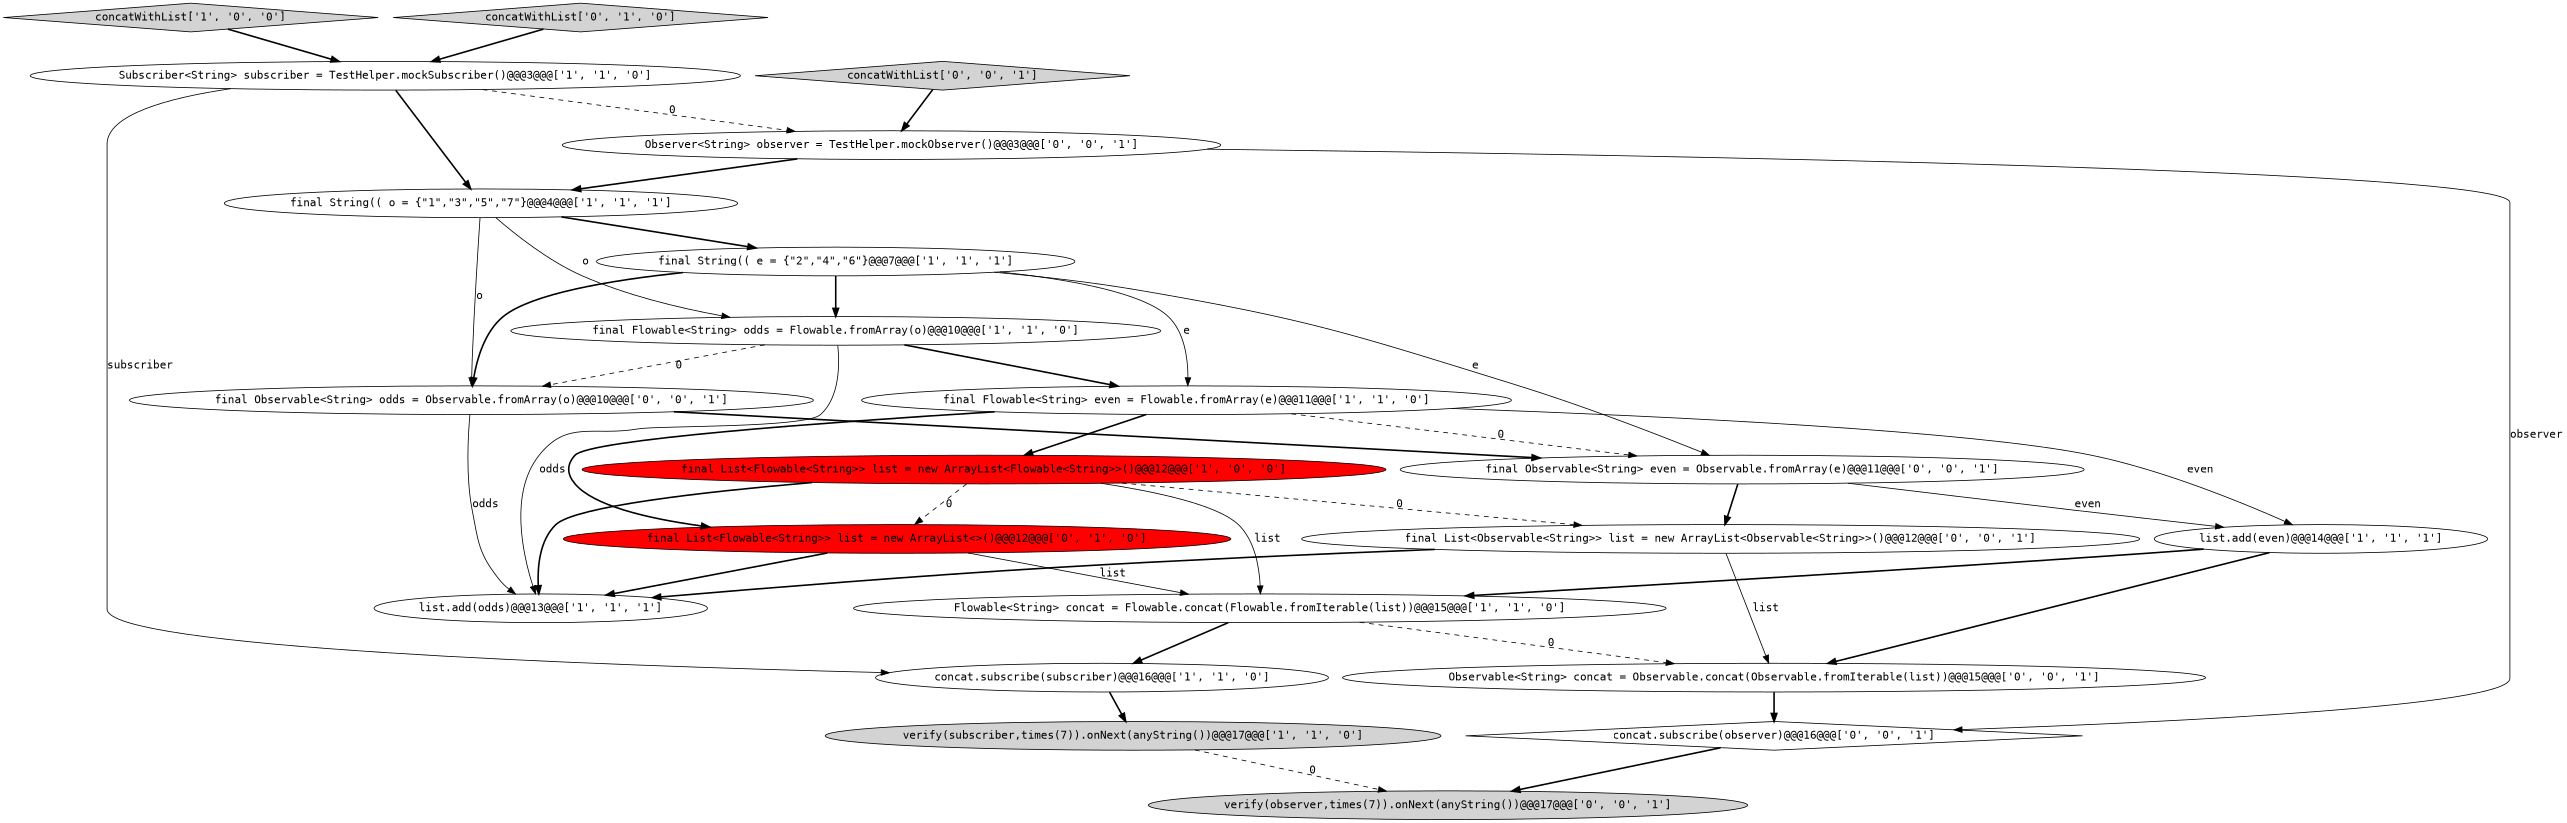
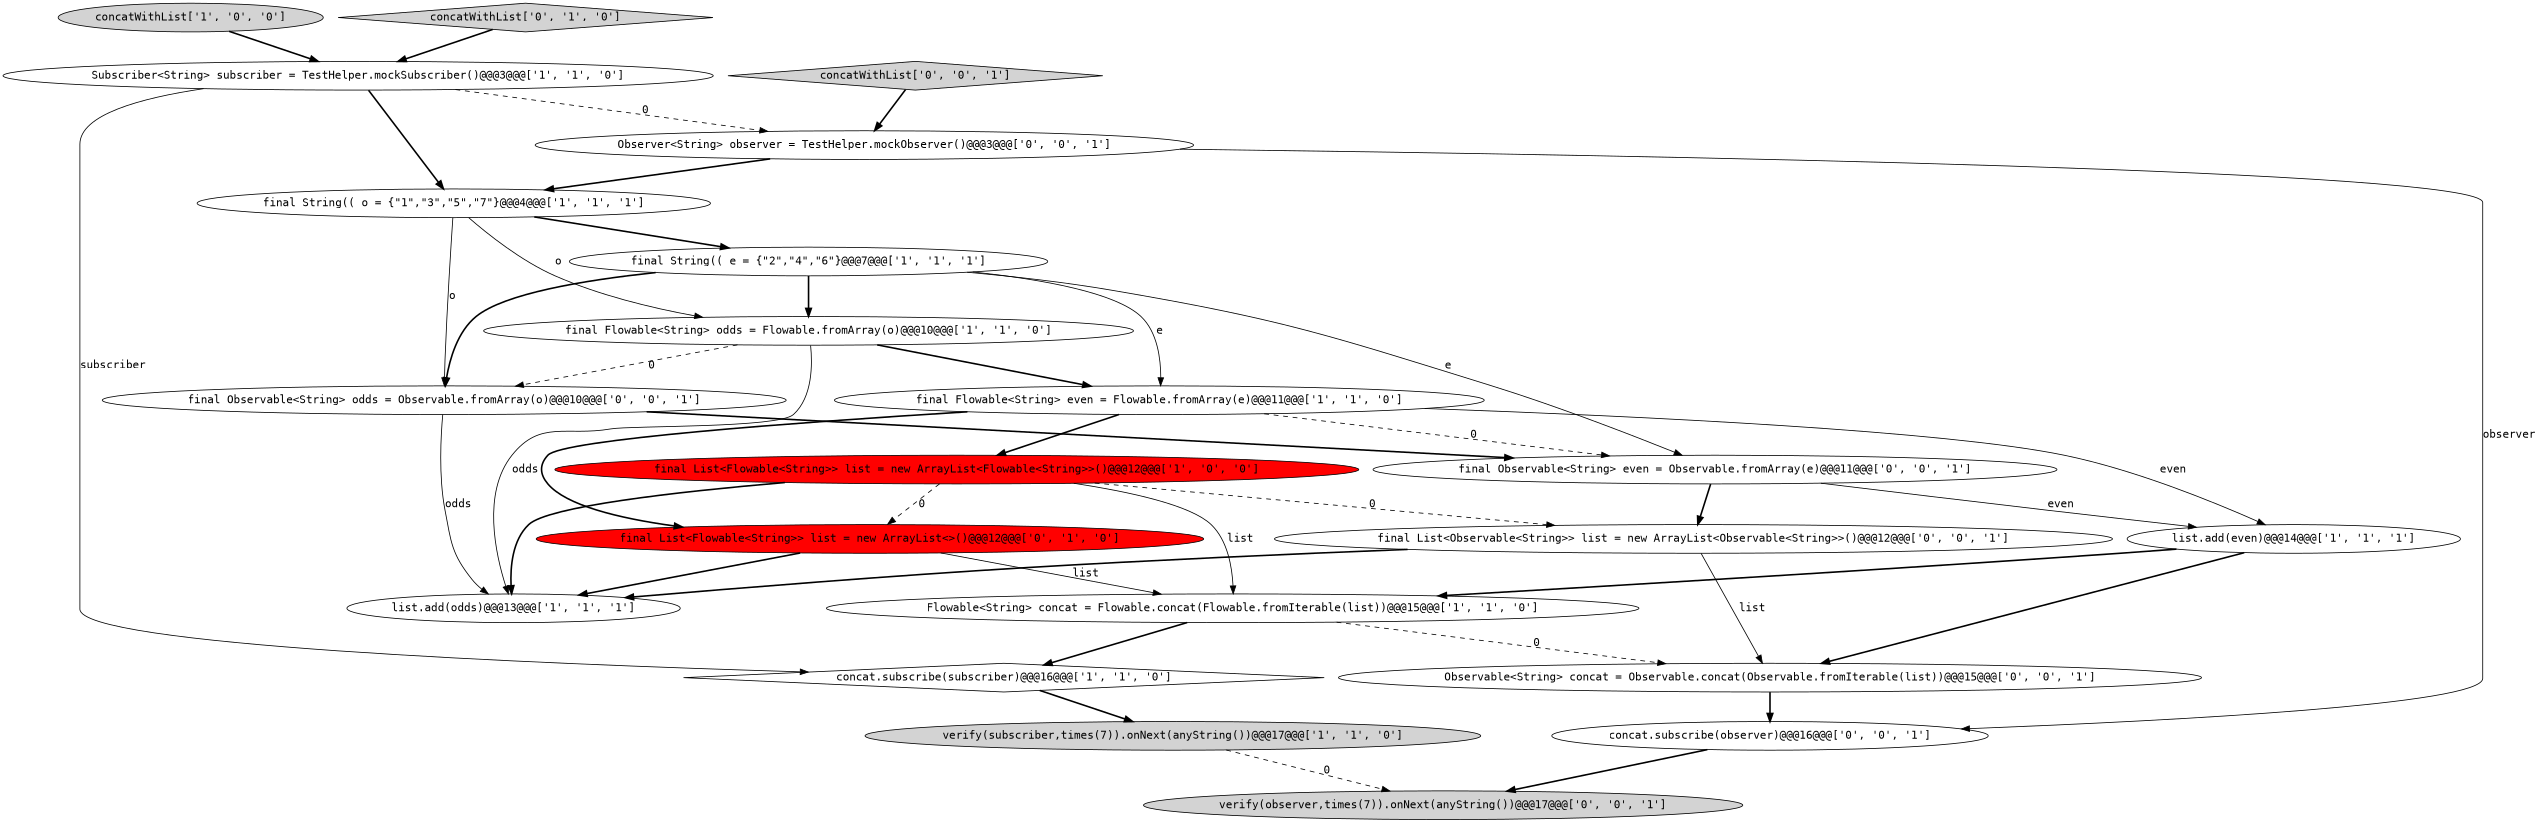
(191, 18) -> (191, 18)
(1102, 678) -> (1004, 678)
(1774, 736) -> (1770, 736)
